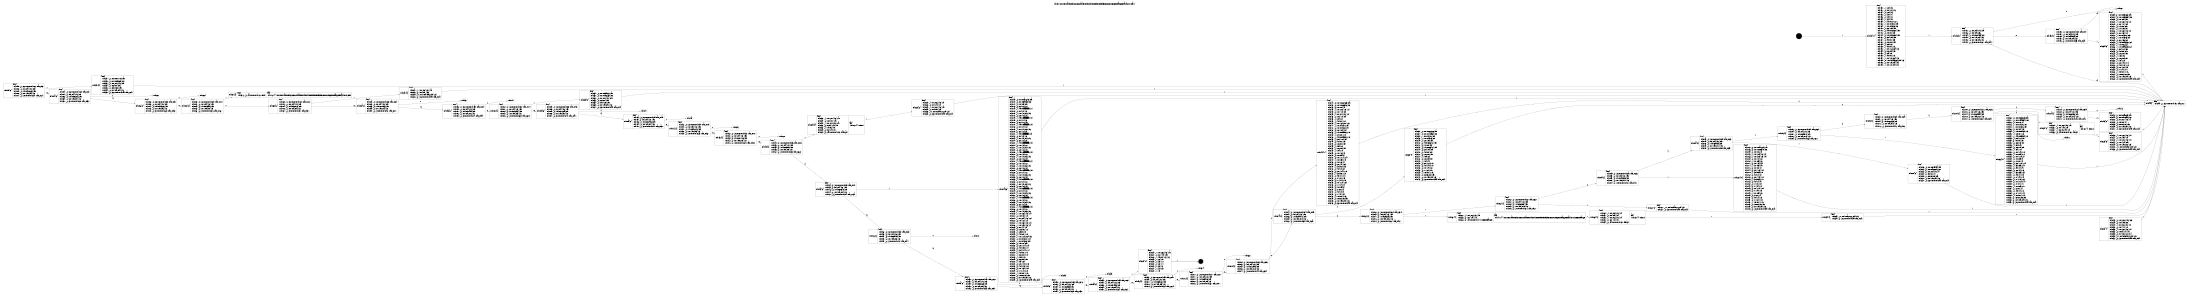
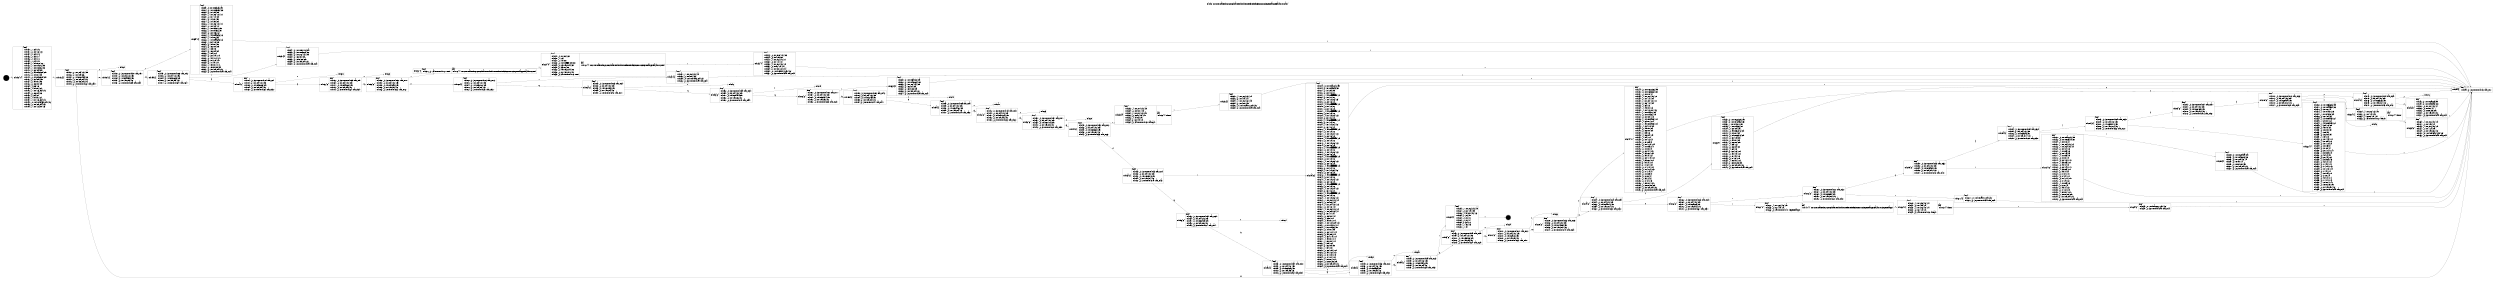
(2097, 15) -> (145, 78)
none -> (603, 65)
